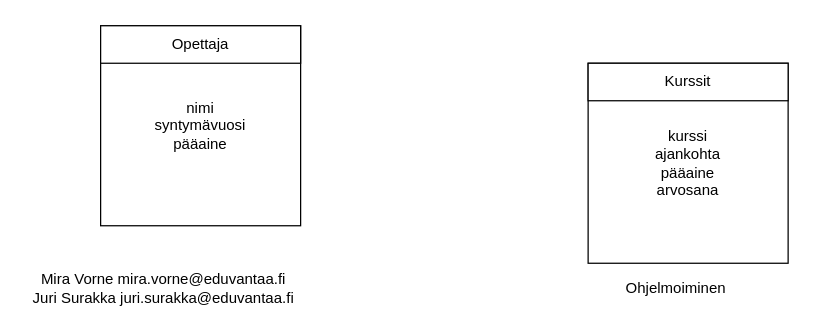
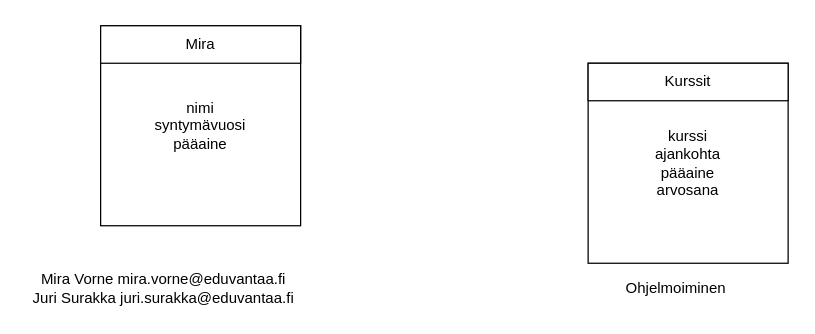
(201, 44) -> (201, 44)
